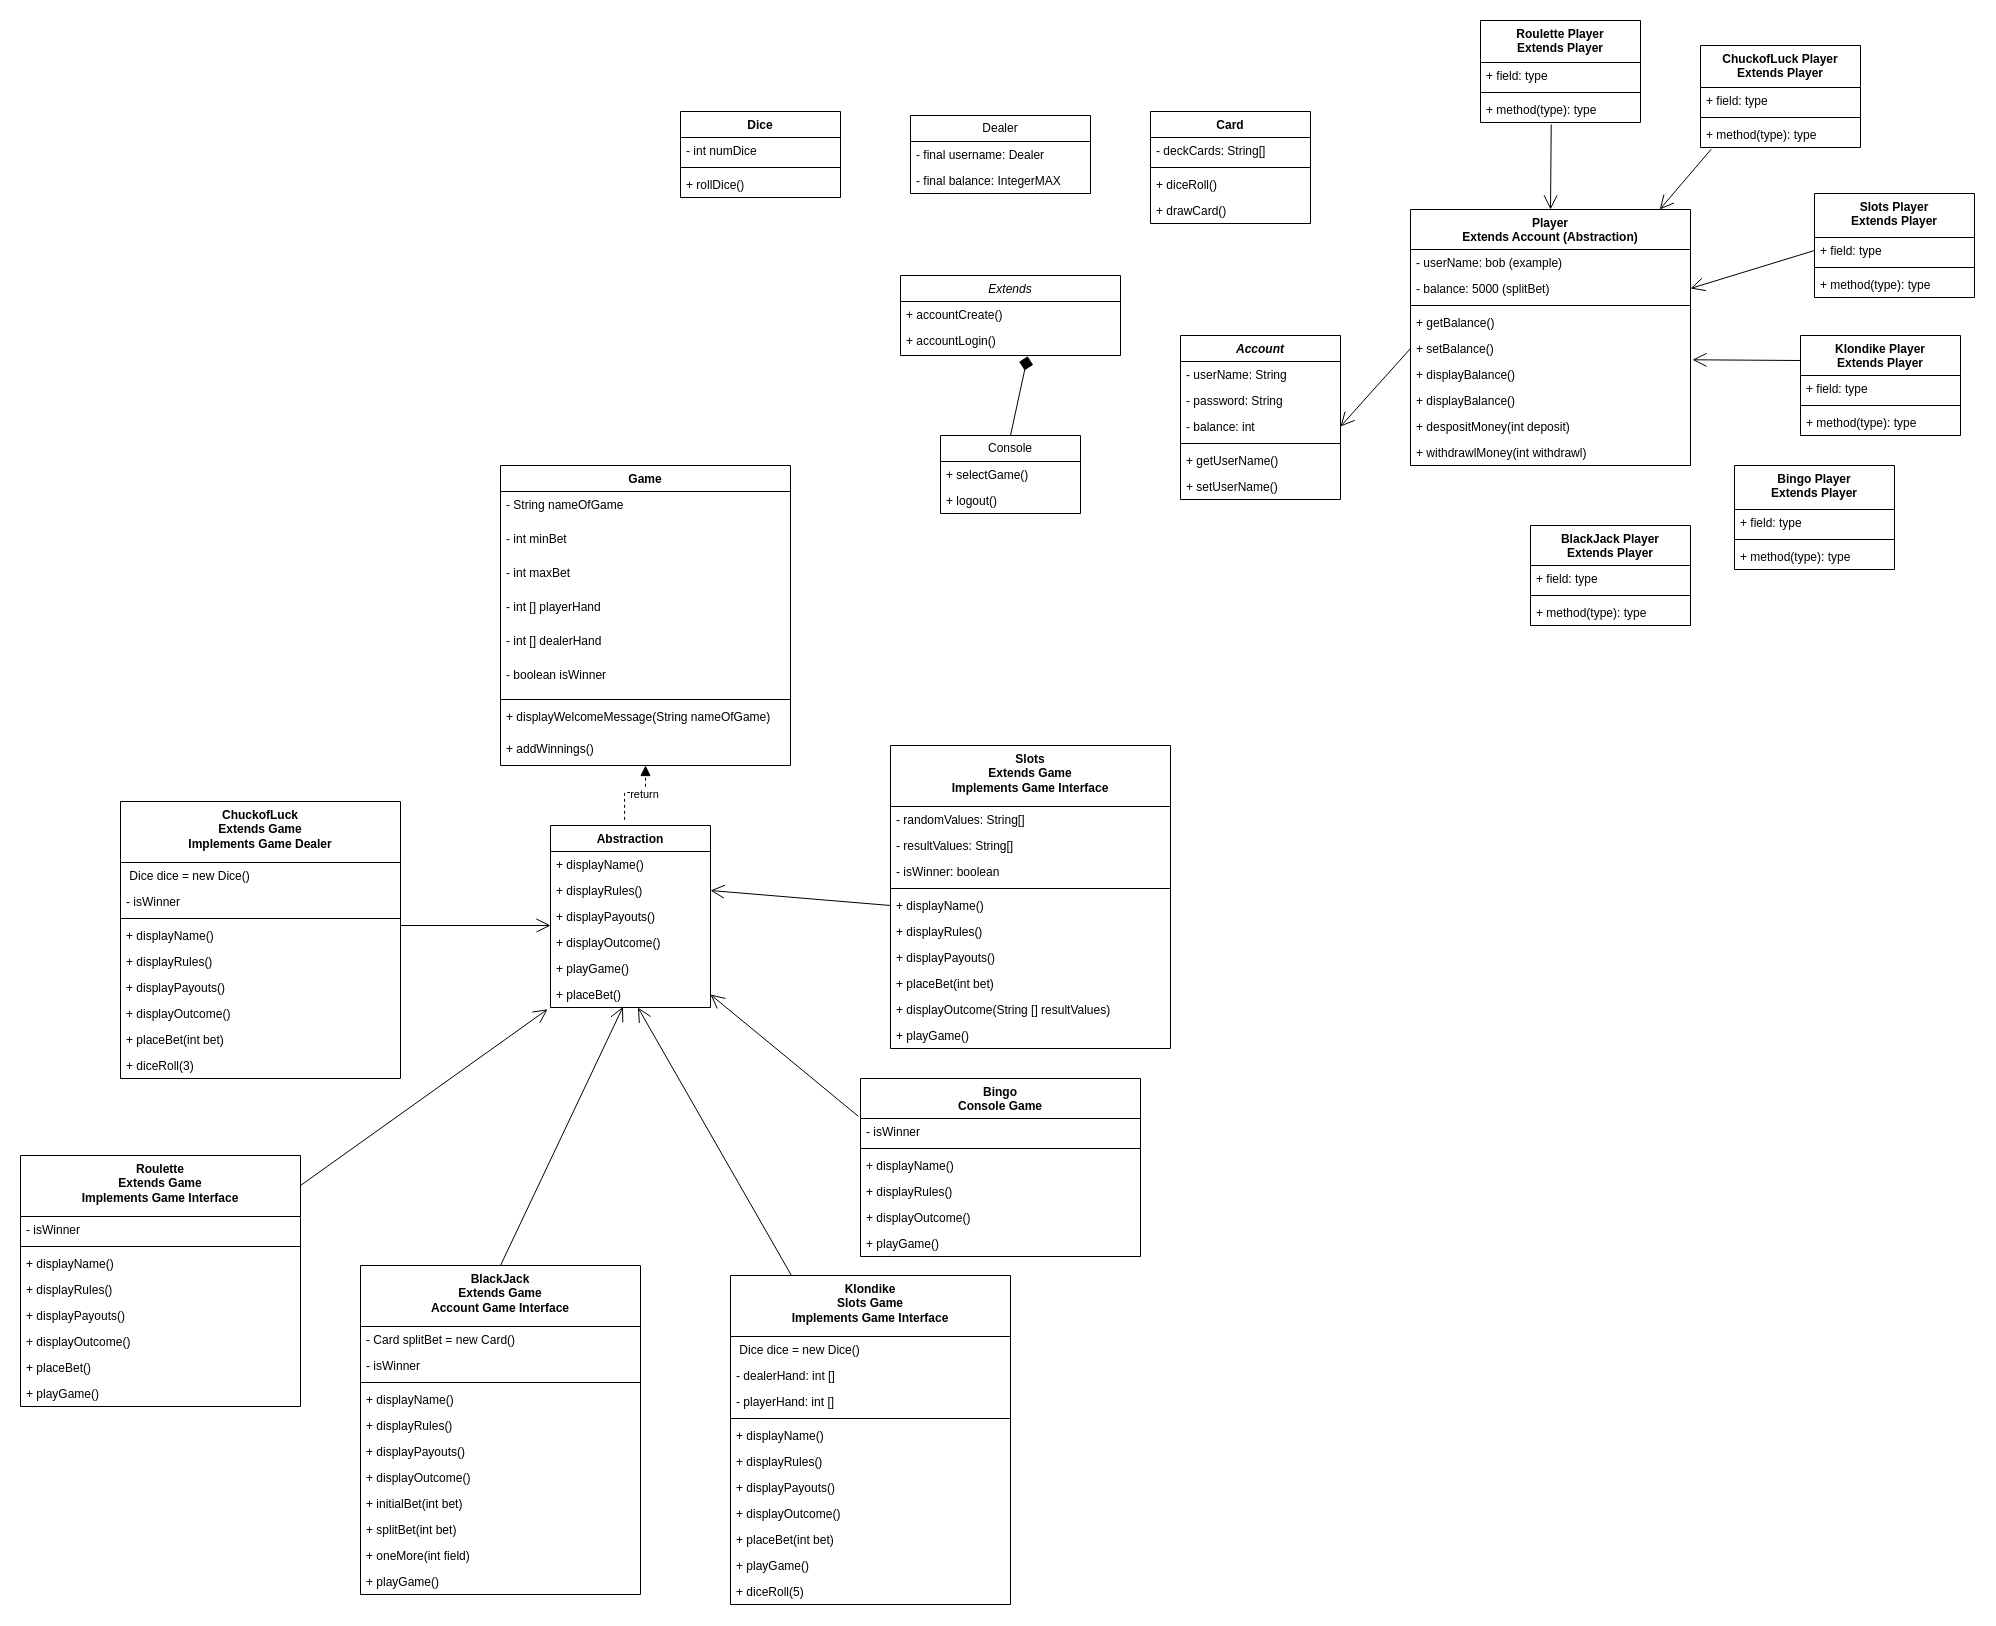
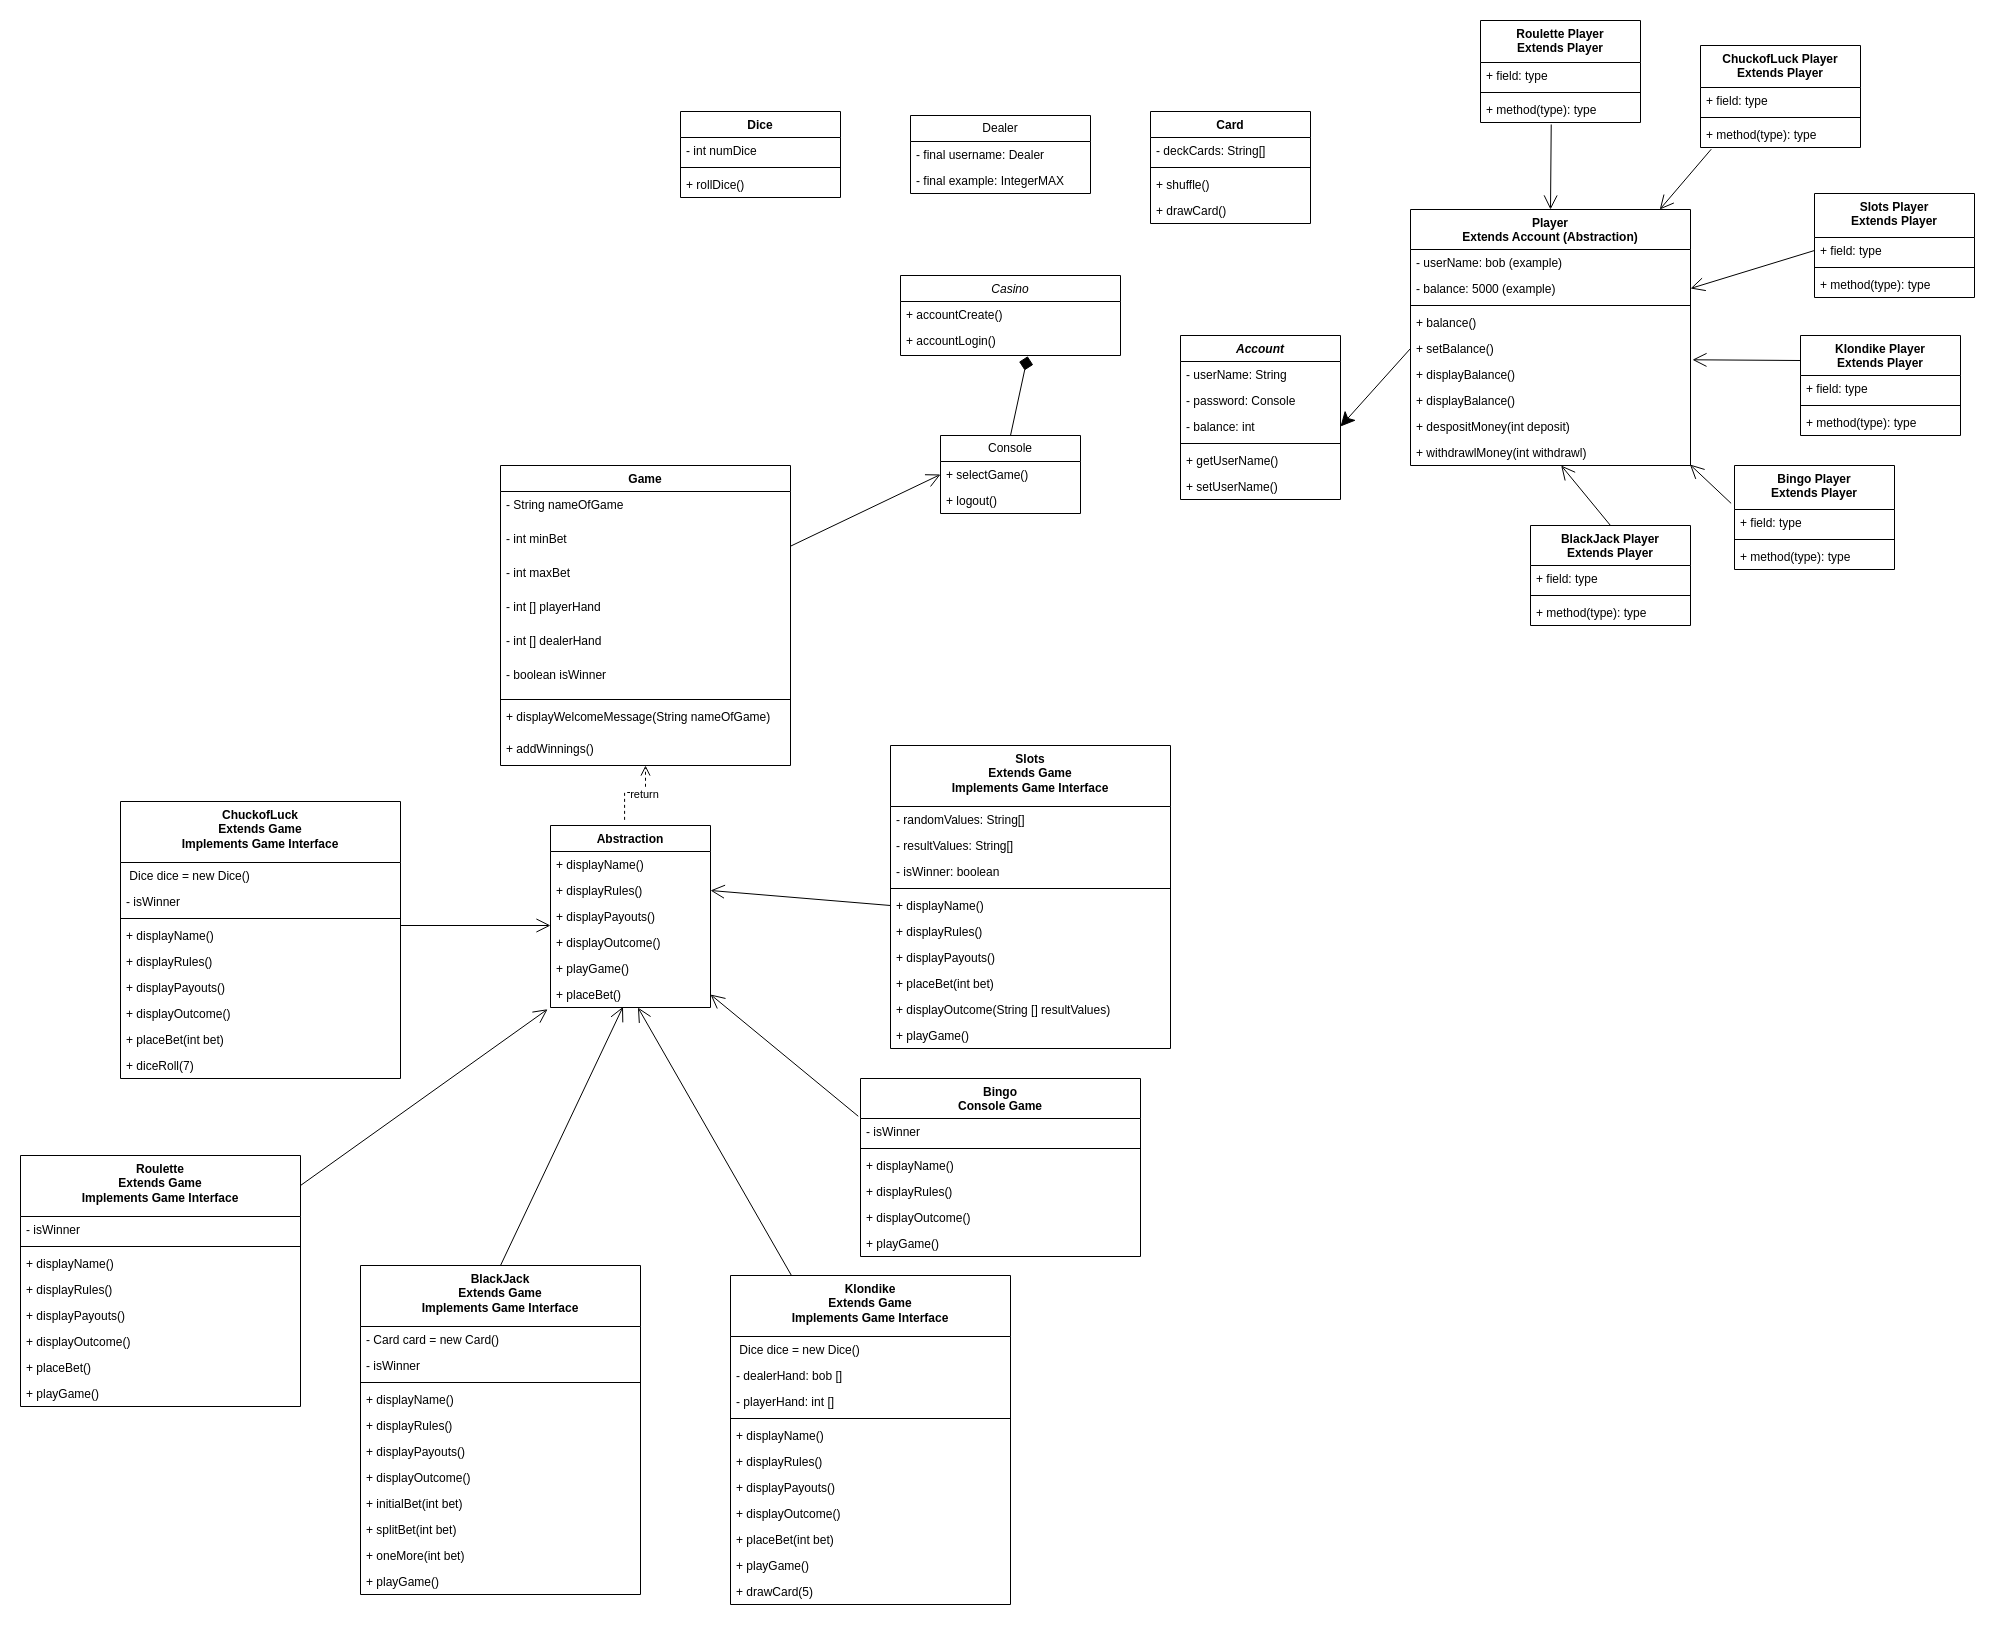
(996, 182) -> (996, 182)
(1191, 186) -> (1190, 186)
(1010, 289) -> (1010, 289)
(1493, 290) -> (1491, 290)
(1460, 324) -> (1450, 324)
(1241, 402) -> (1244, 402)
(1346, 420) -> (1349, 417)
none -> (1711, 485)
none -> (1587, 497)
none -> (865, 510)
(646, 777) -> (646, 773)
(261, 830) -> (261, 830)
(164, 1067) -> (164, 1067)
(501, 1294) -> (501, 1294)
(871, 1304) -> (871, 1304)
(450, 1341) -> (439, 1341)
(794, 1377) -> (796, 1377)
(426, 1557) -> (422, 1557)
(774, 1593) -> (779, 1593)
